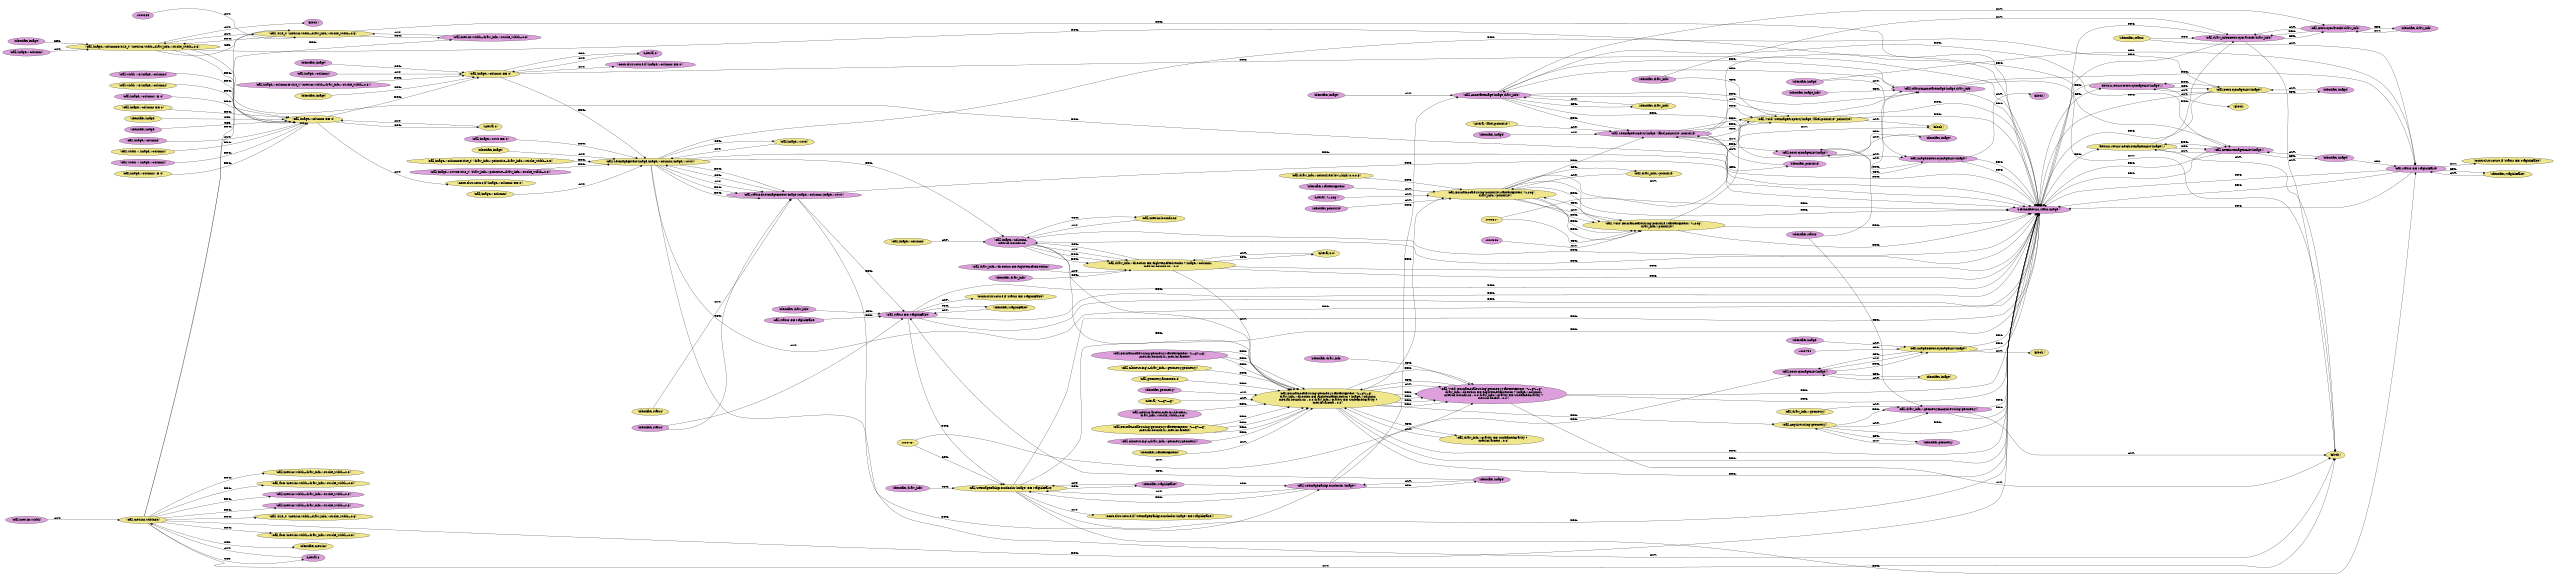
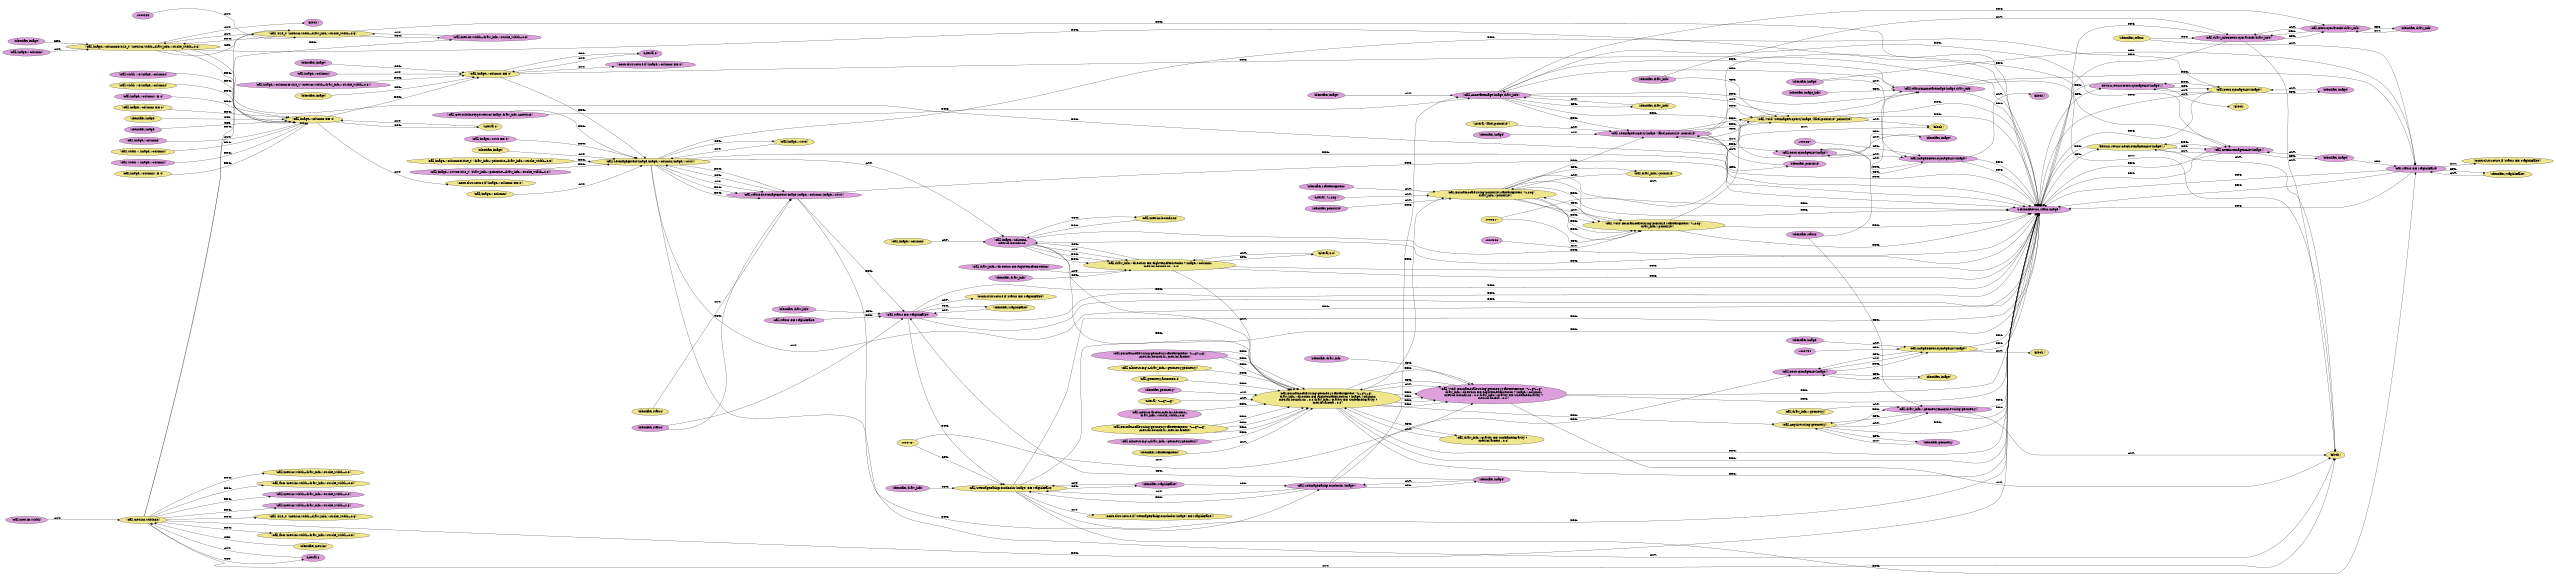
(2000, 9) -> (2000, 9)
(2191, 98) -> (2057, 170)
none -> (490, 115)
none -> (1805, 142)
(2079, 154) -> (2079, 154)
(870, 163) -> (870, 163)
(1326, 176) -> none
(1075, 226) -> (1075, 226)
none -> (1875, 419)
(221, 543) -> (224, 539)
